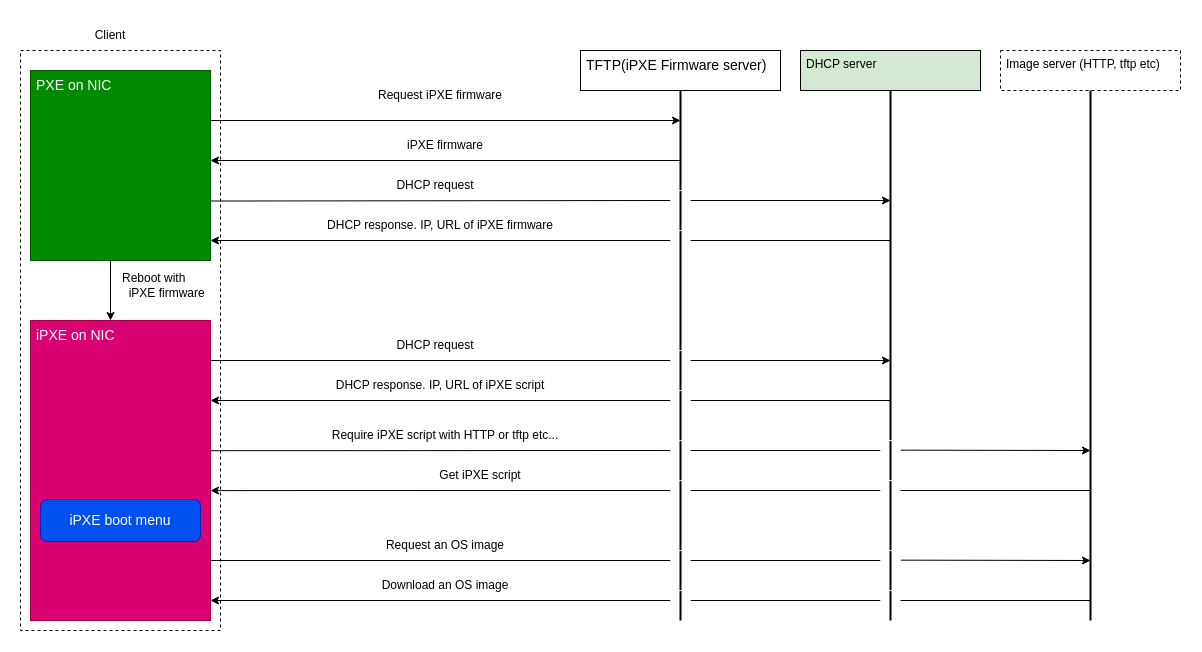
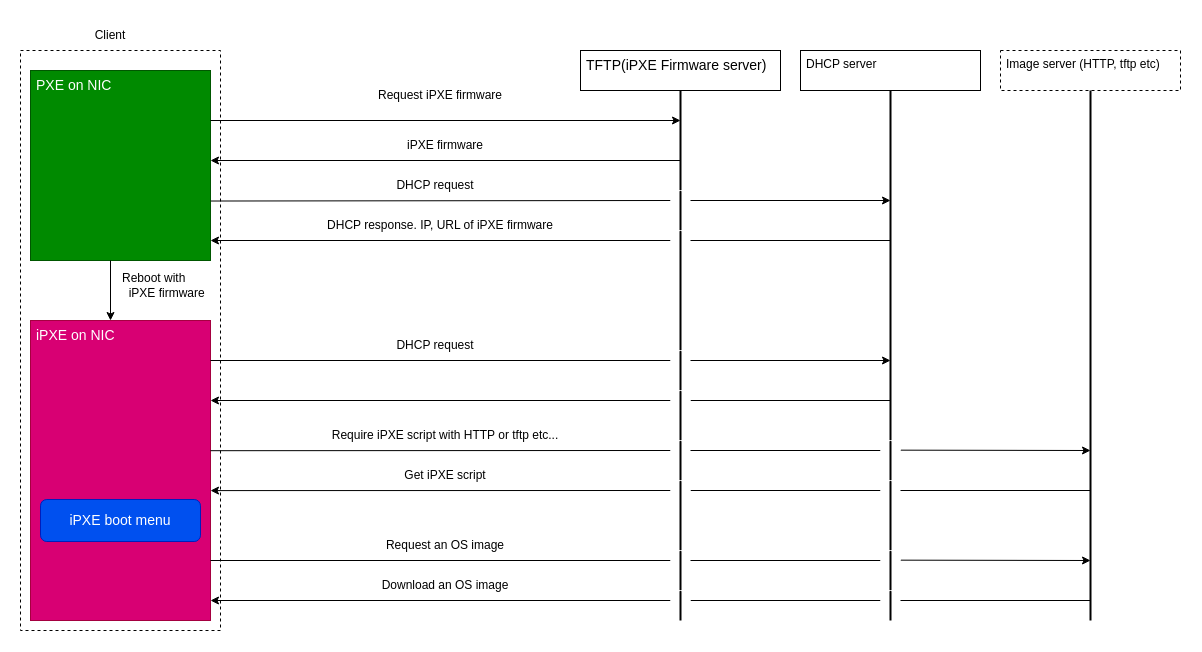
(891, 71) -> (891, 71)
(441, 386) -> none
(481, 476) -> (446, 476)
